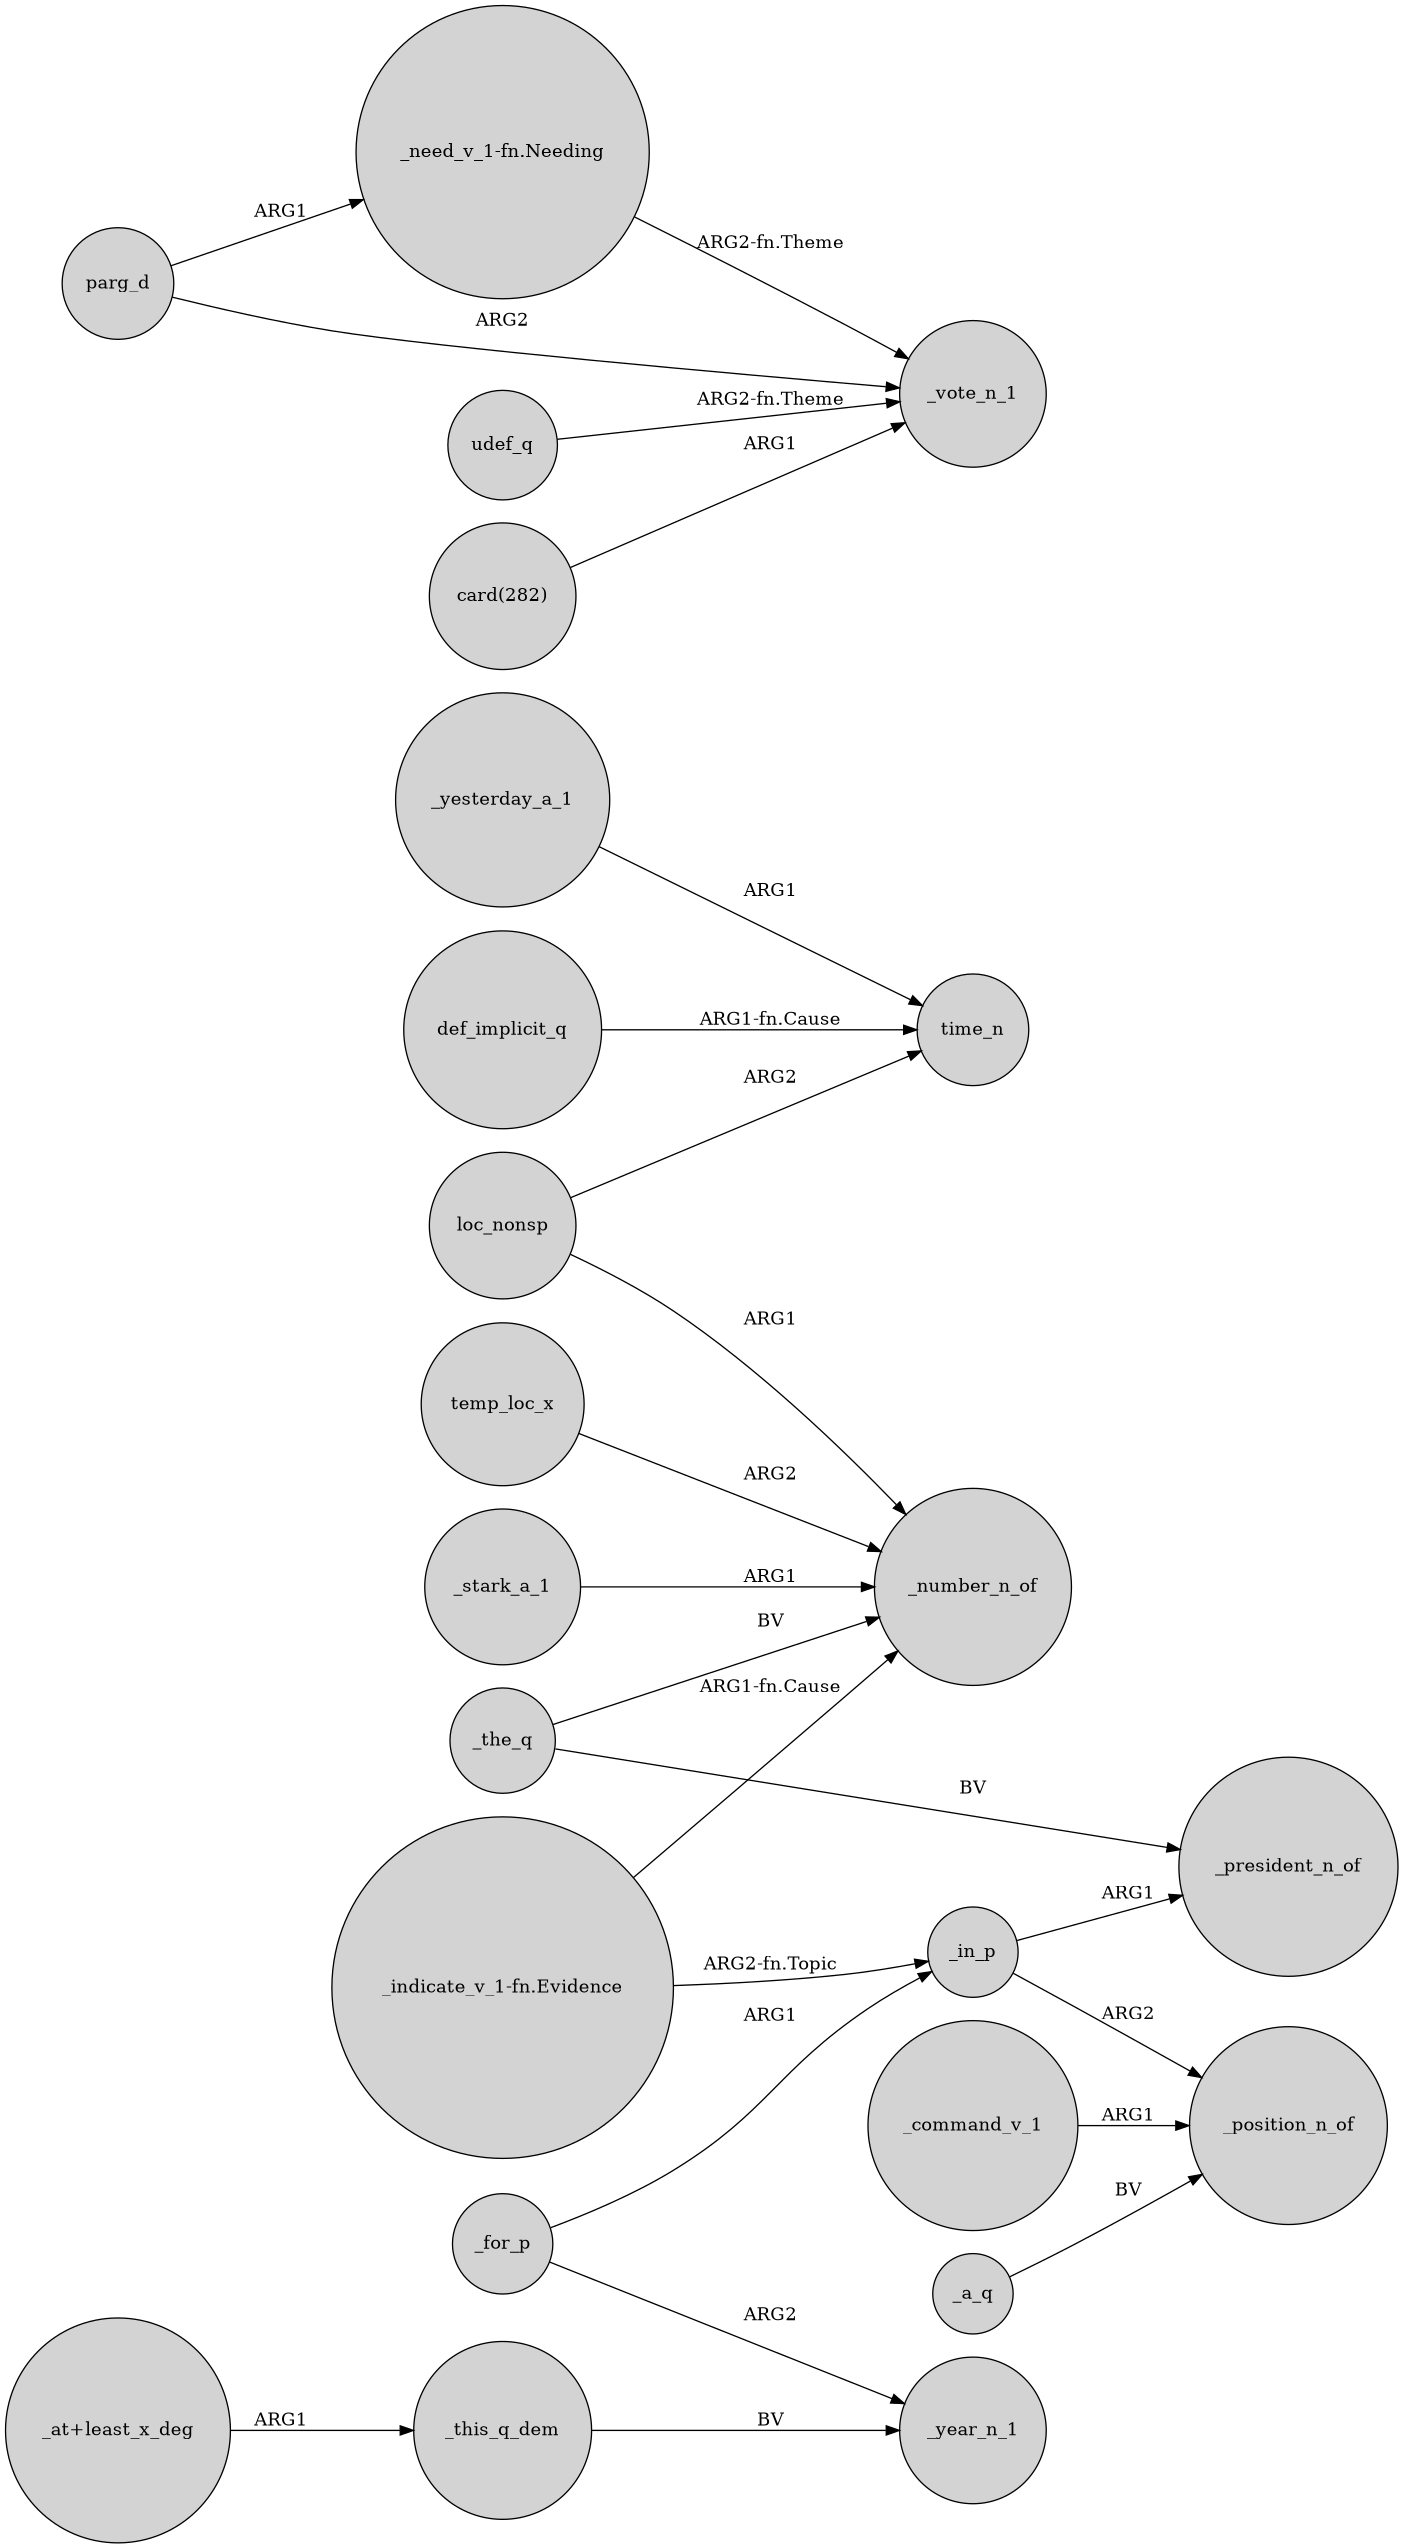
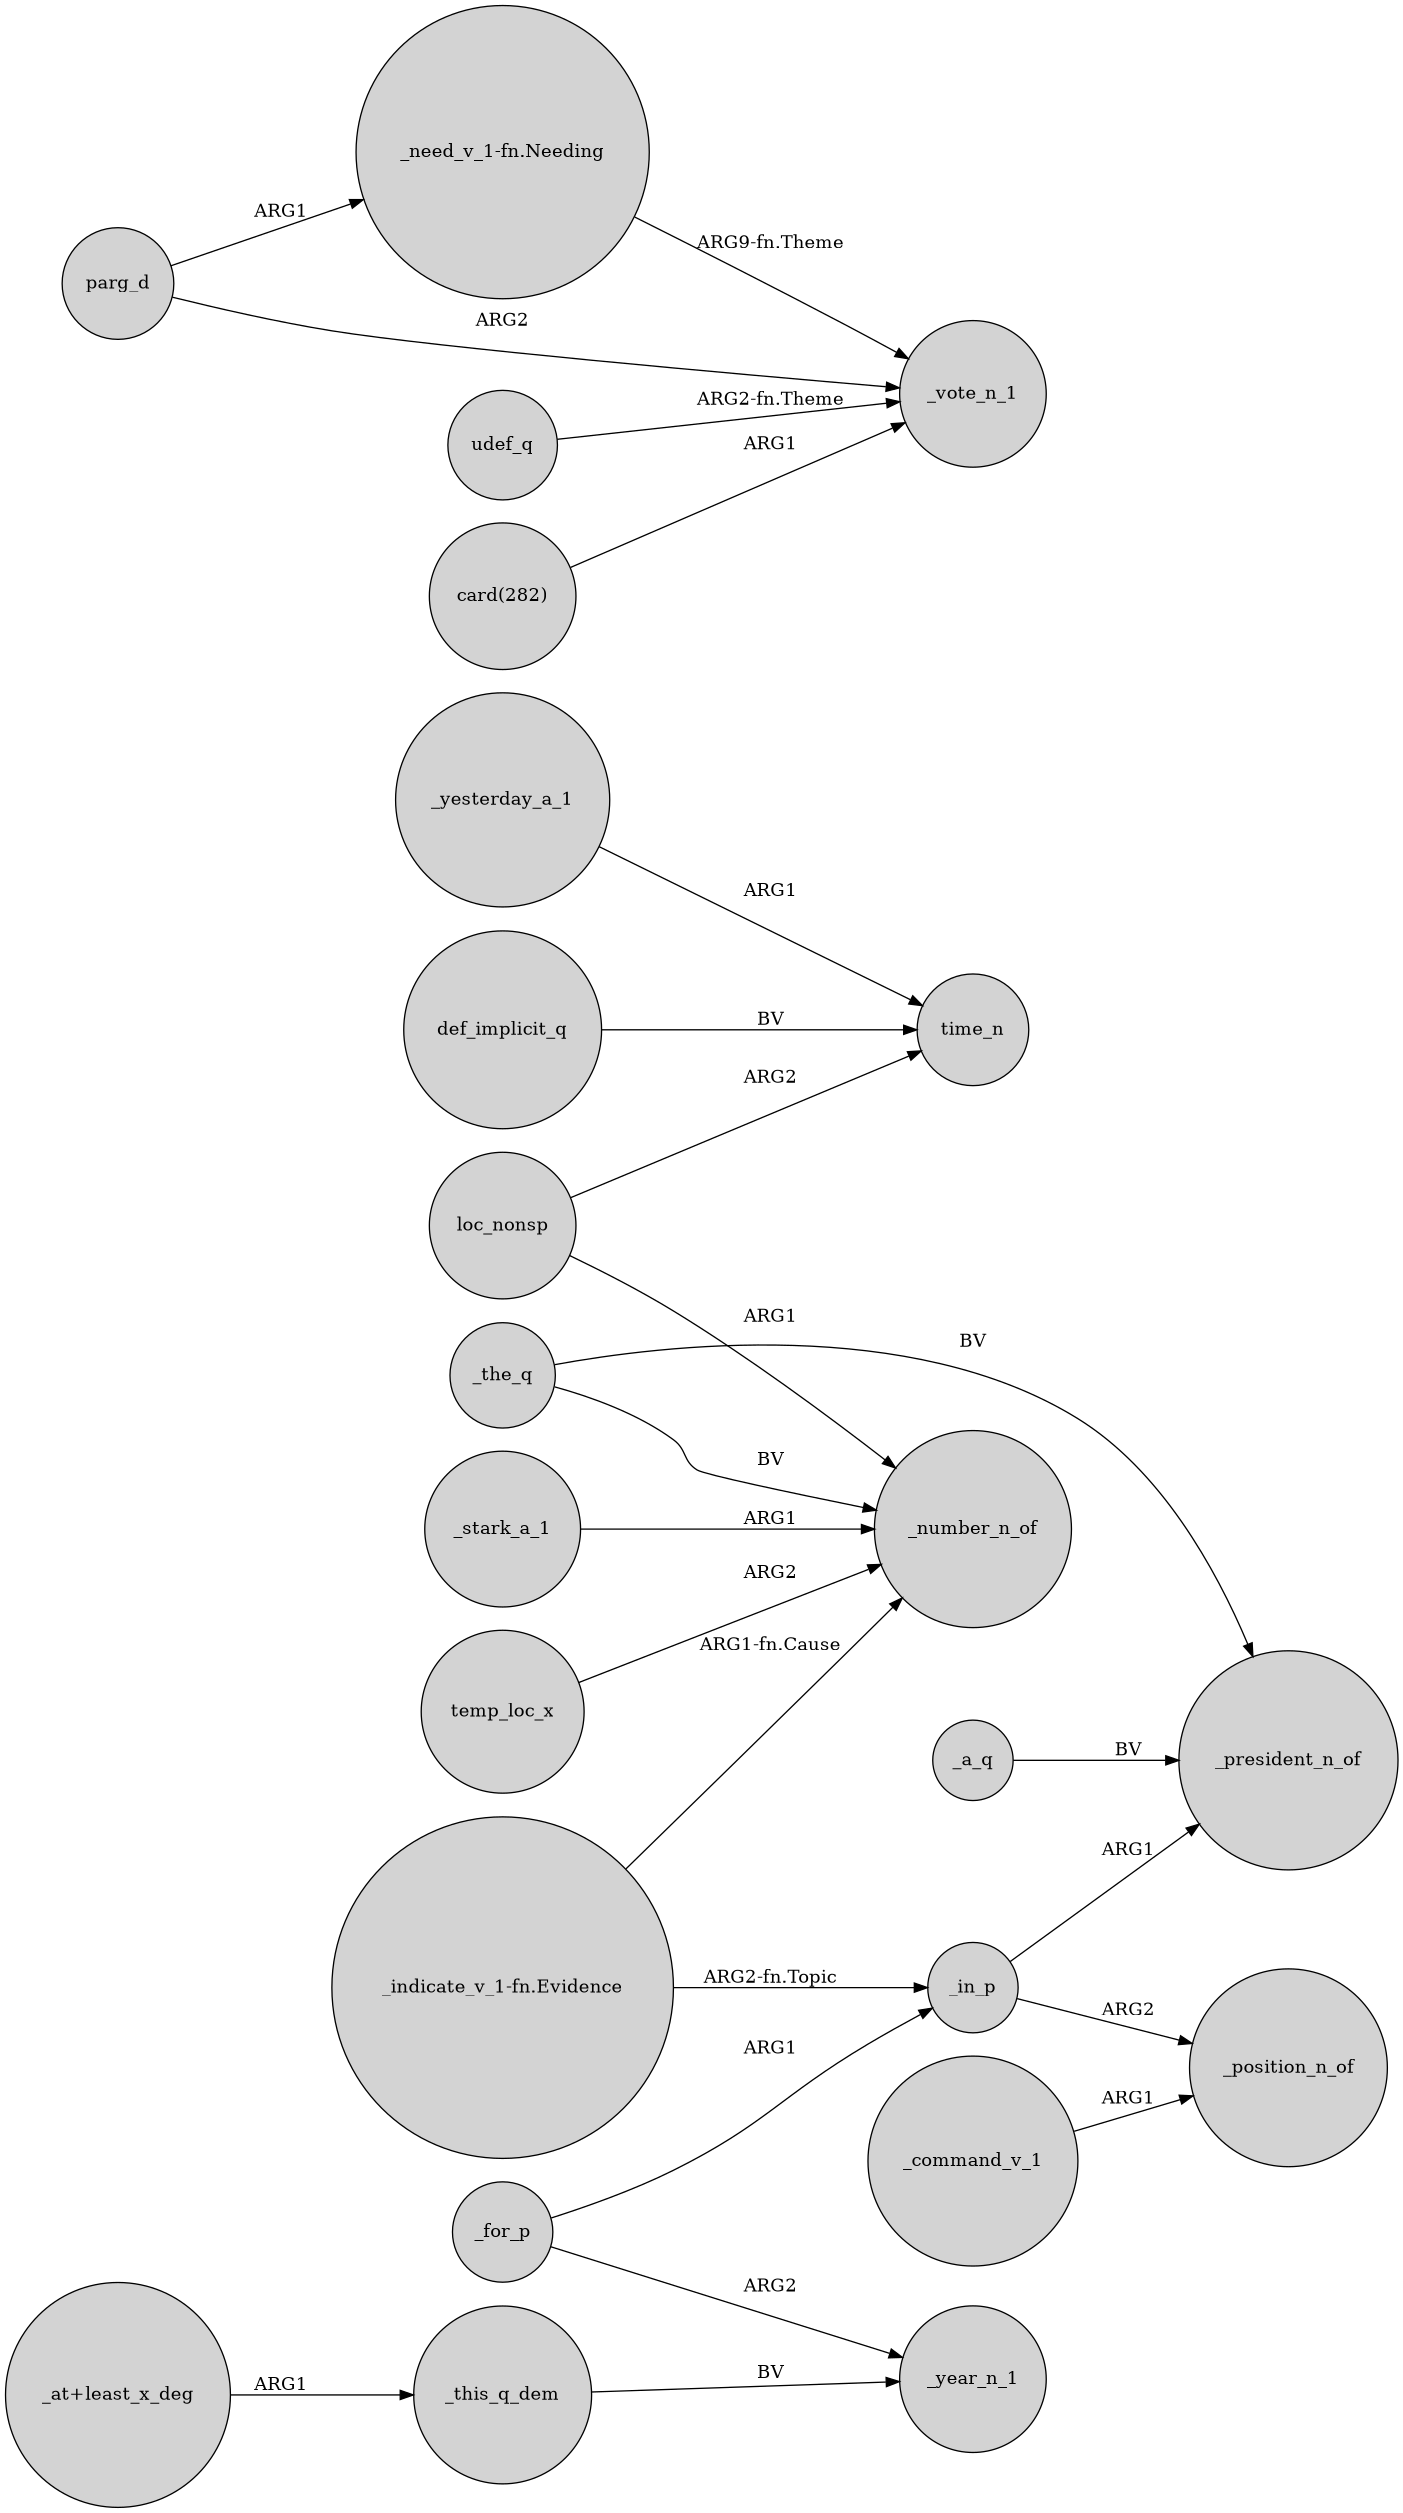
(771, 243) -> (771, 243)
(771, 1020) -> (771, 1020)
(1101, 2230) -> (1089, 1760)
